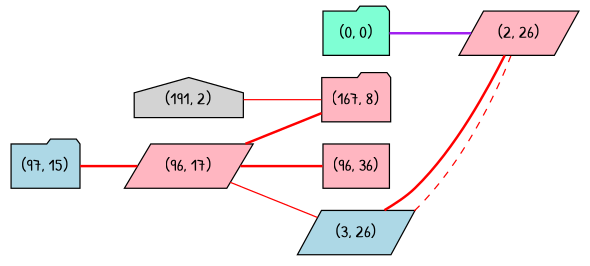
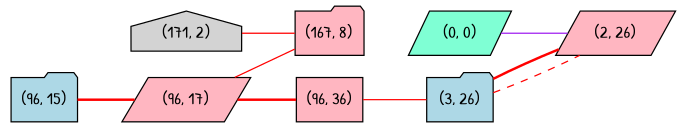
(356, 33) -> (460, 33)
(430, 33) -> (534, 33)
(189, 100) -> (186, 33)
(284, 128) -> (265, 63)
(46, 166) -> (44, 100)
(274, 200) -> (395, 100)
(356, 233) -> (460, 100)
